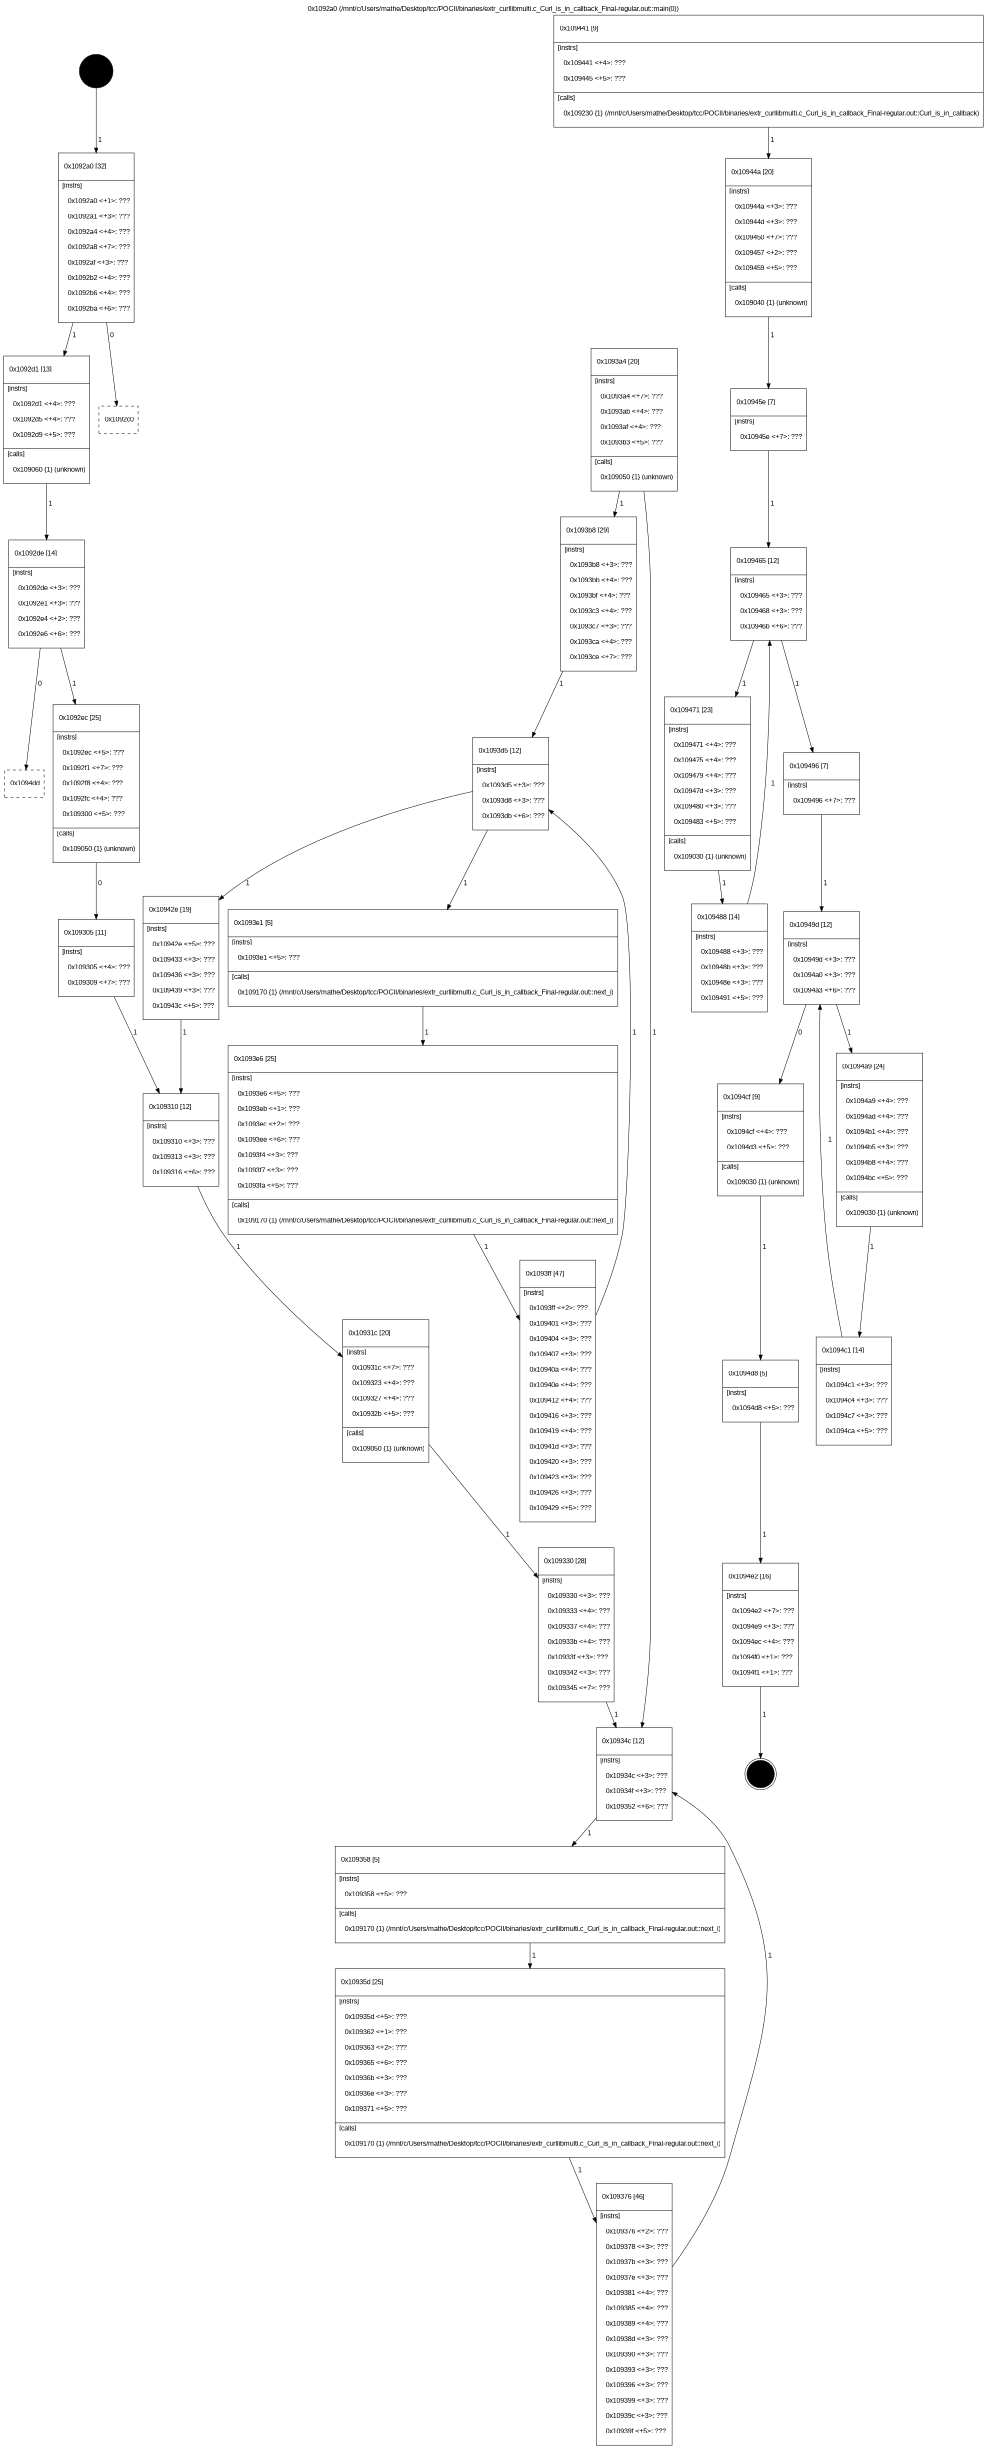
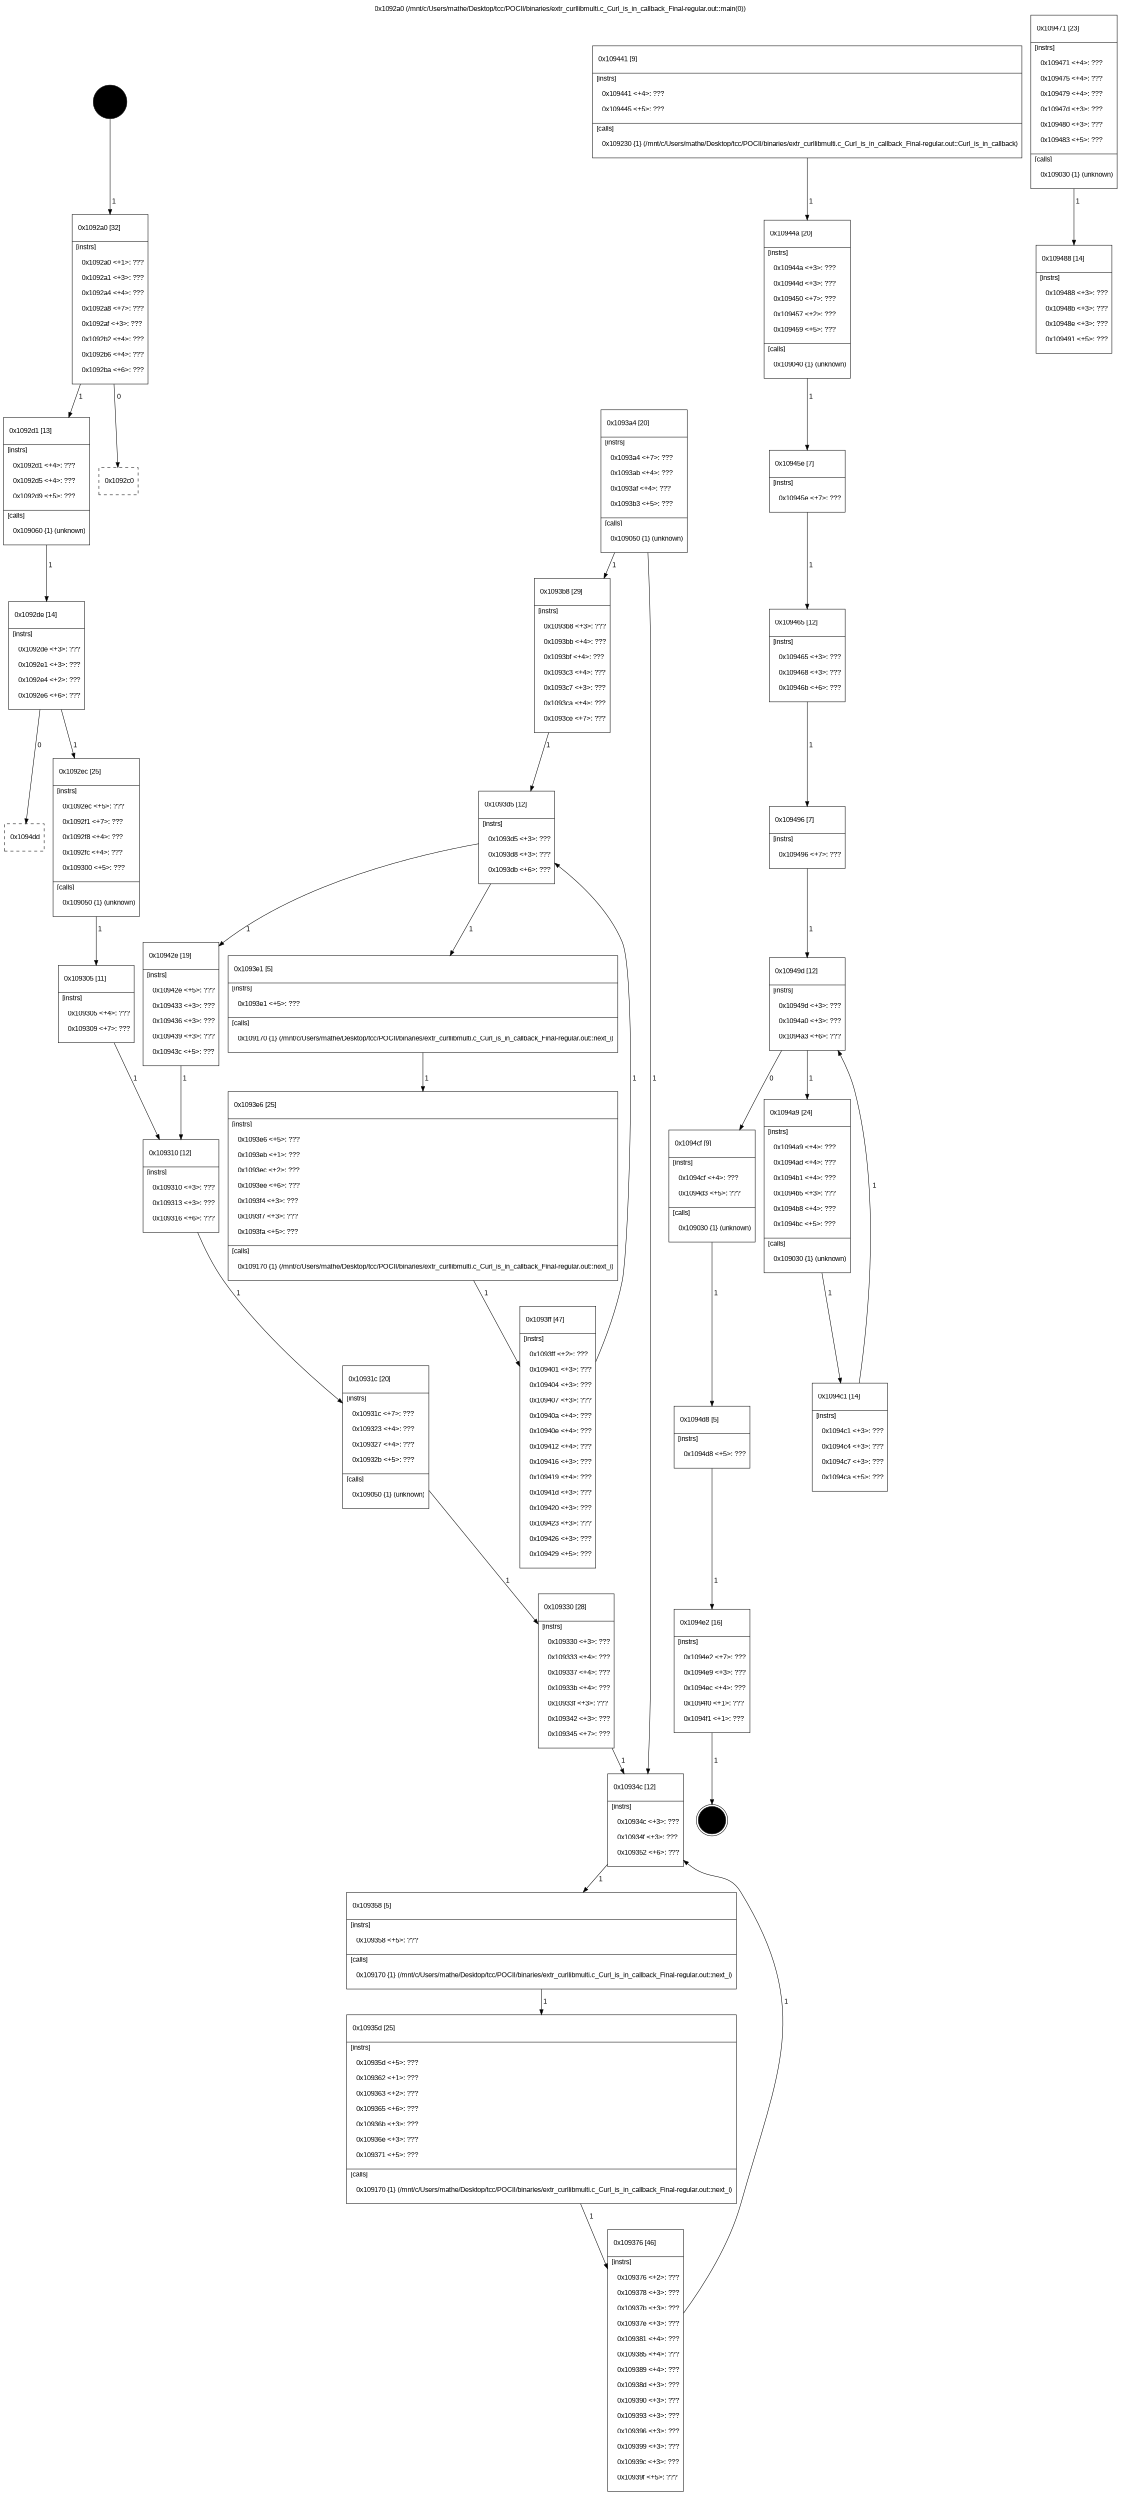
(745, 666) -> none
(766, 775) -> none
(99, 883) -> (99, 929)
